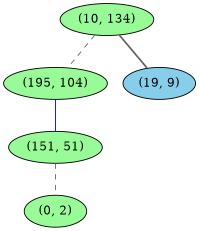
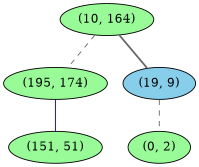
(107, 20) -> (107, 20)
(55, 83) -> (55, 83)
(55, 179) -> (159, 115)
